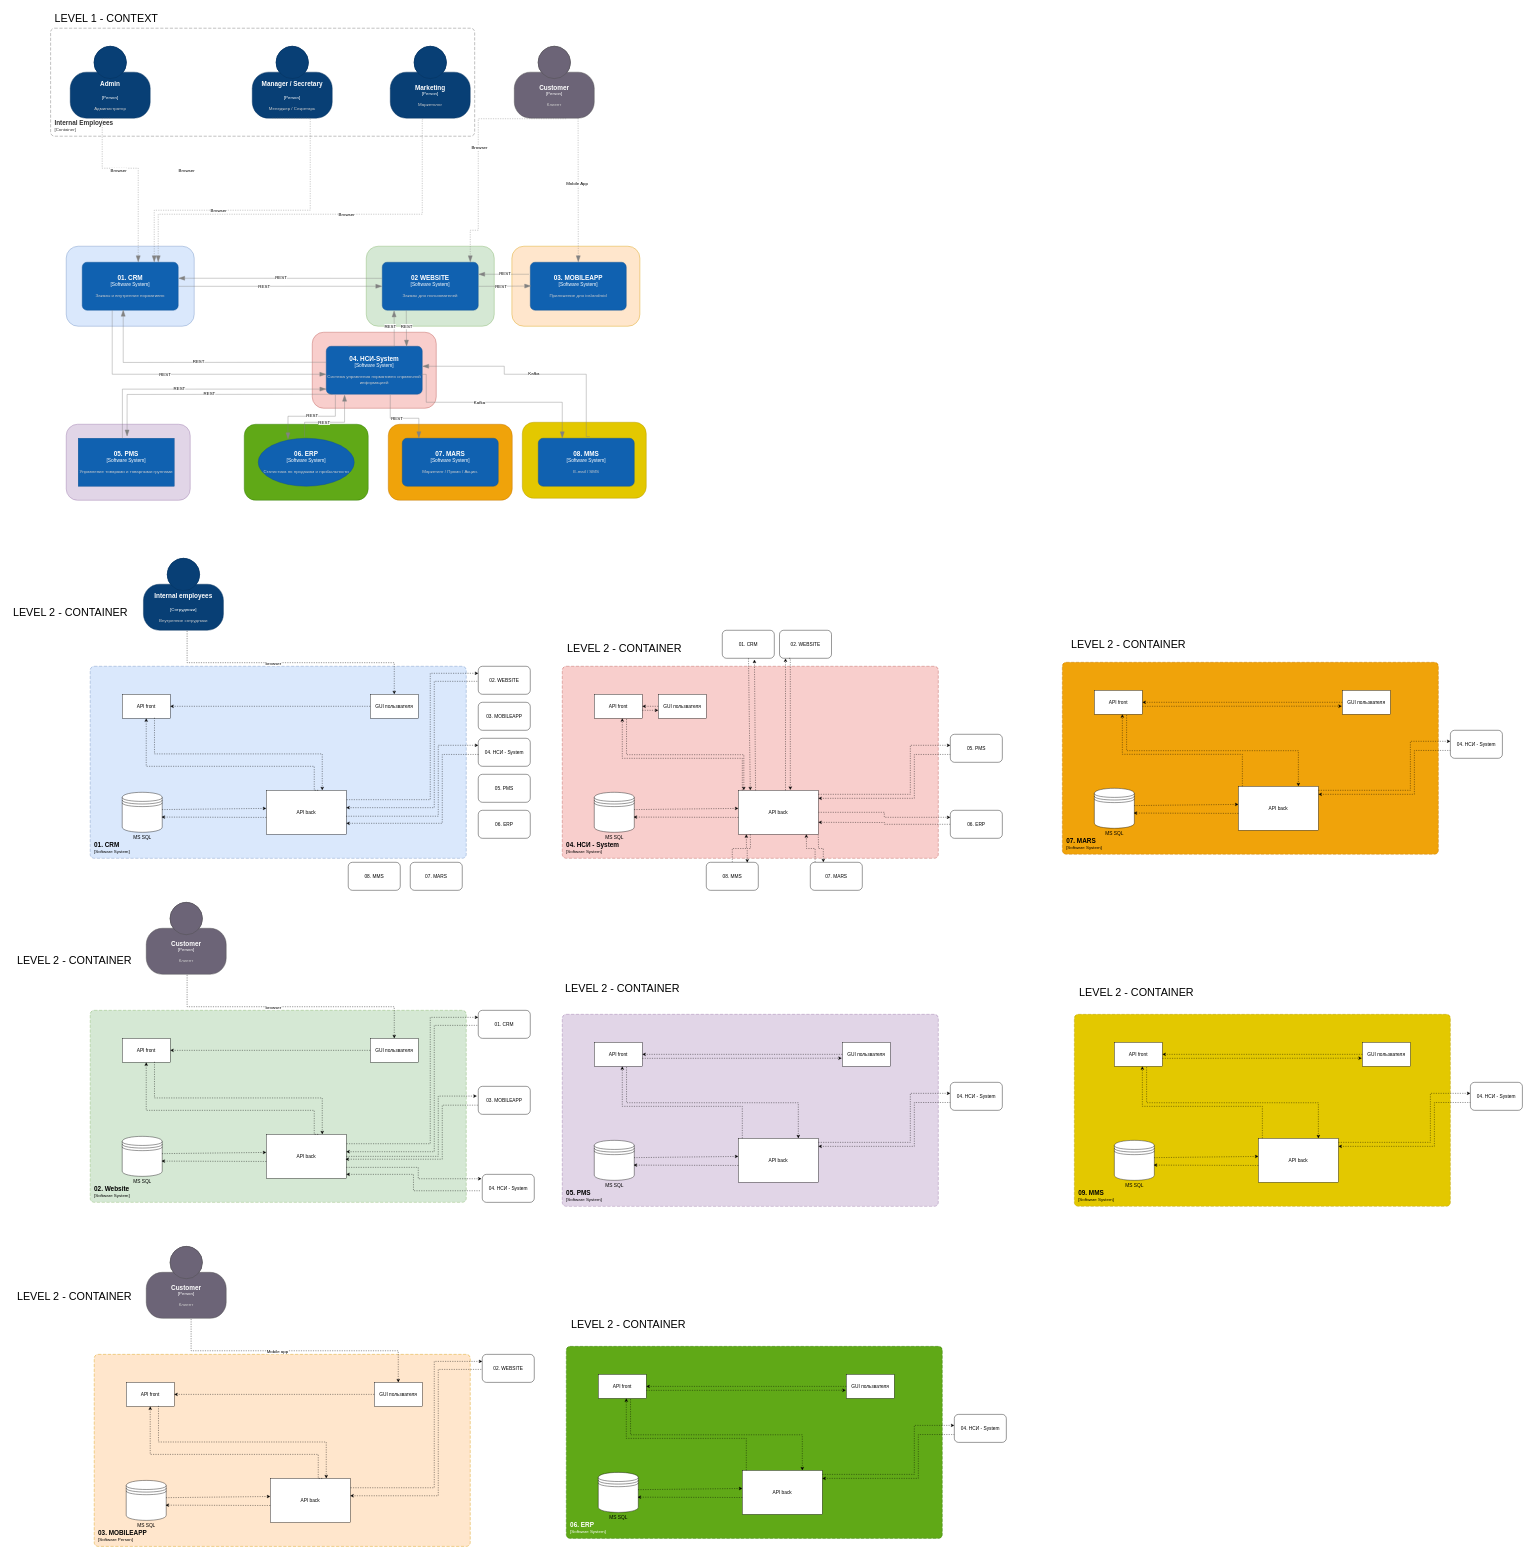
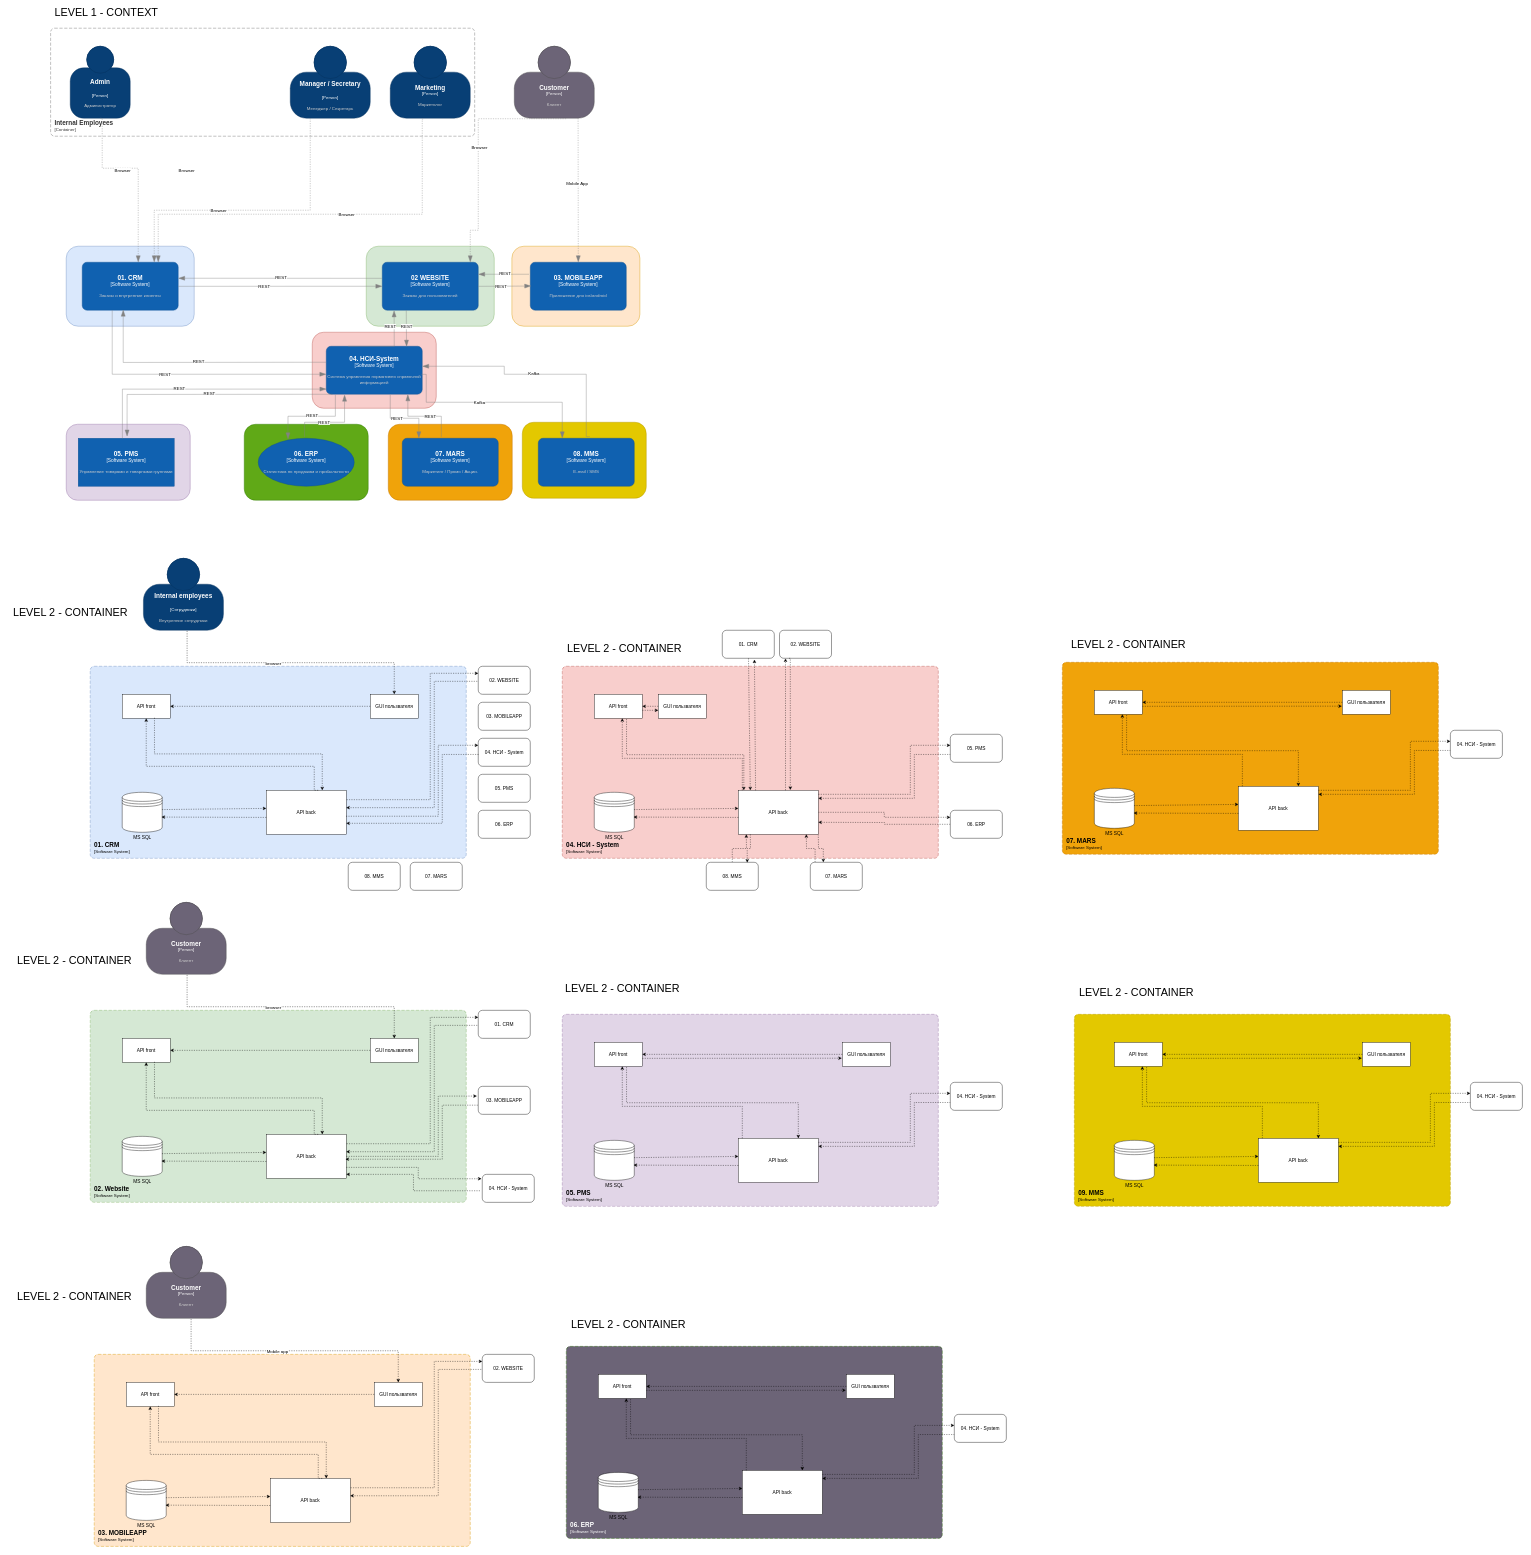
(106, 18) -> (106, 12)
(110, 82) -> (100, 82)
(292, 82) -> (330, 82)
(130, 286) -> (130, 286)
none -> (430, 416)
(754, 1442) -> (754, 1442)
(119, 1537) -> (119, 1537)
